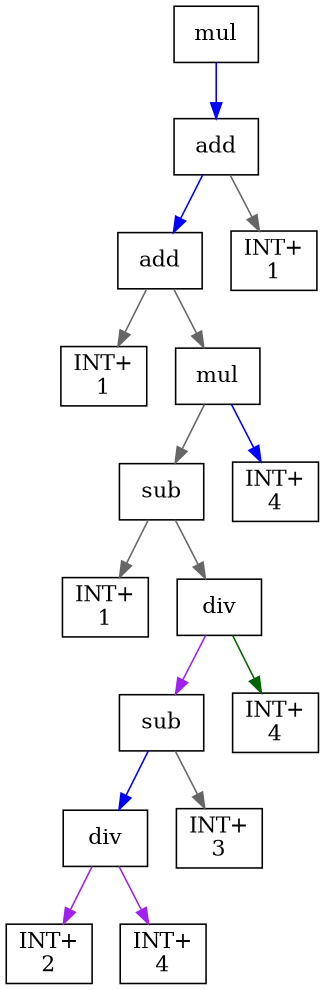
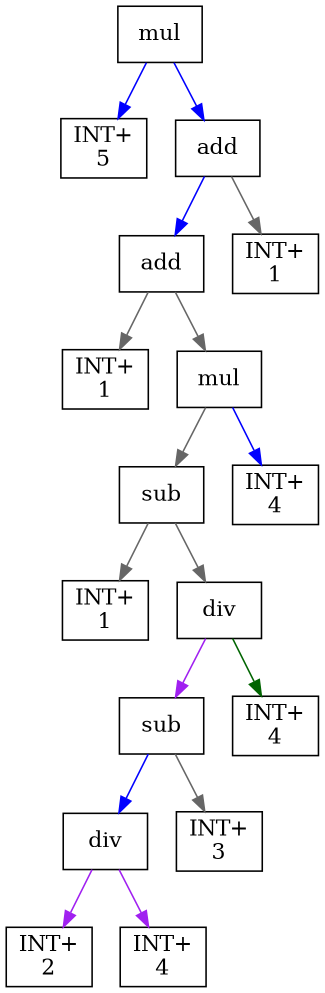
none -> (104, 148)
